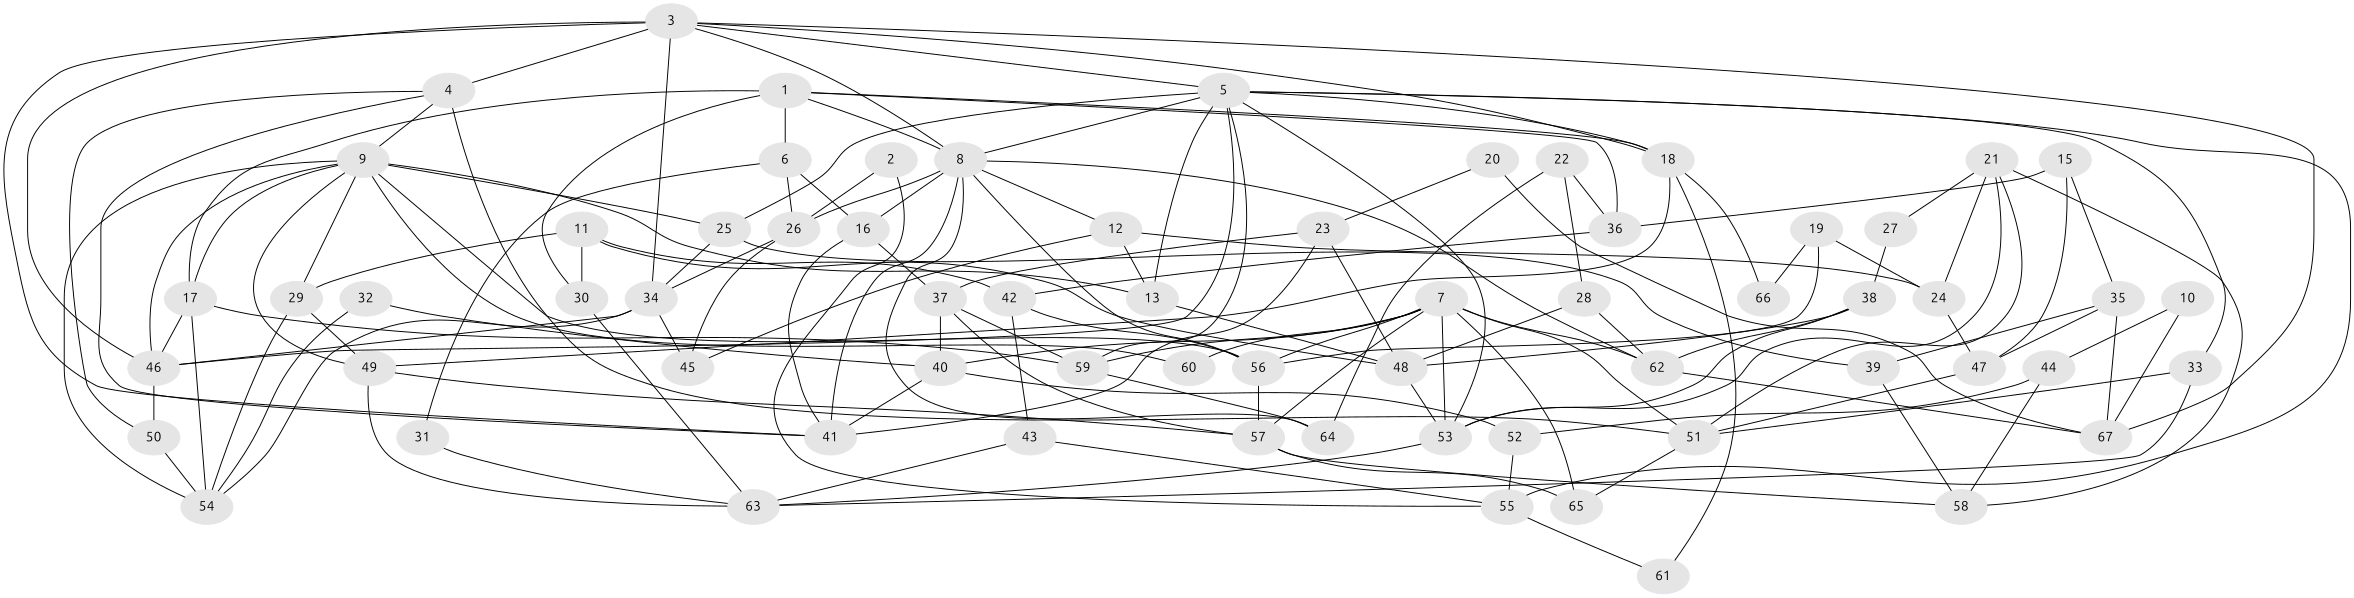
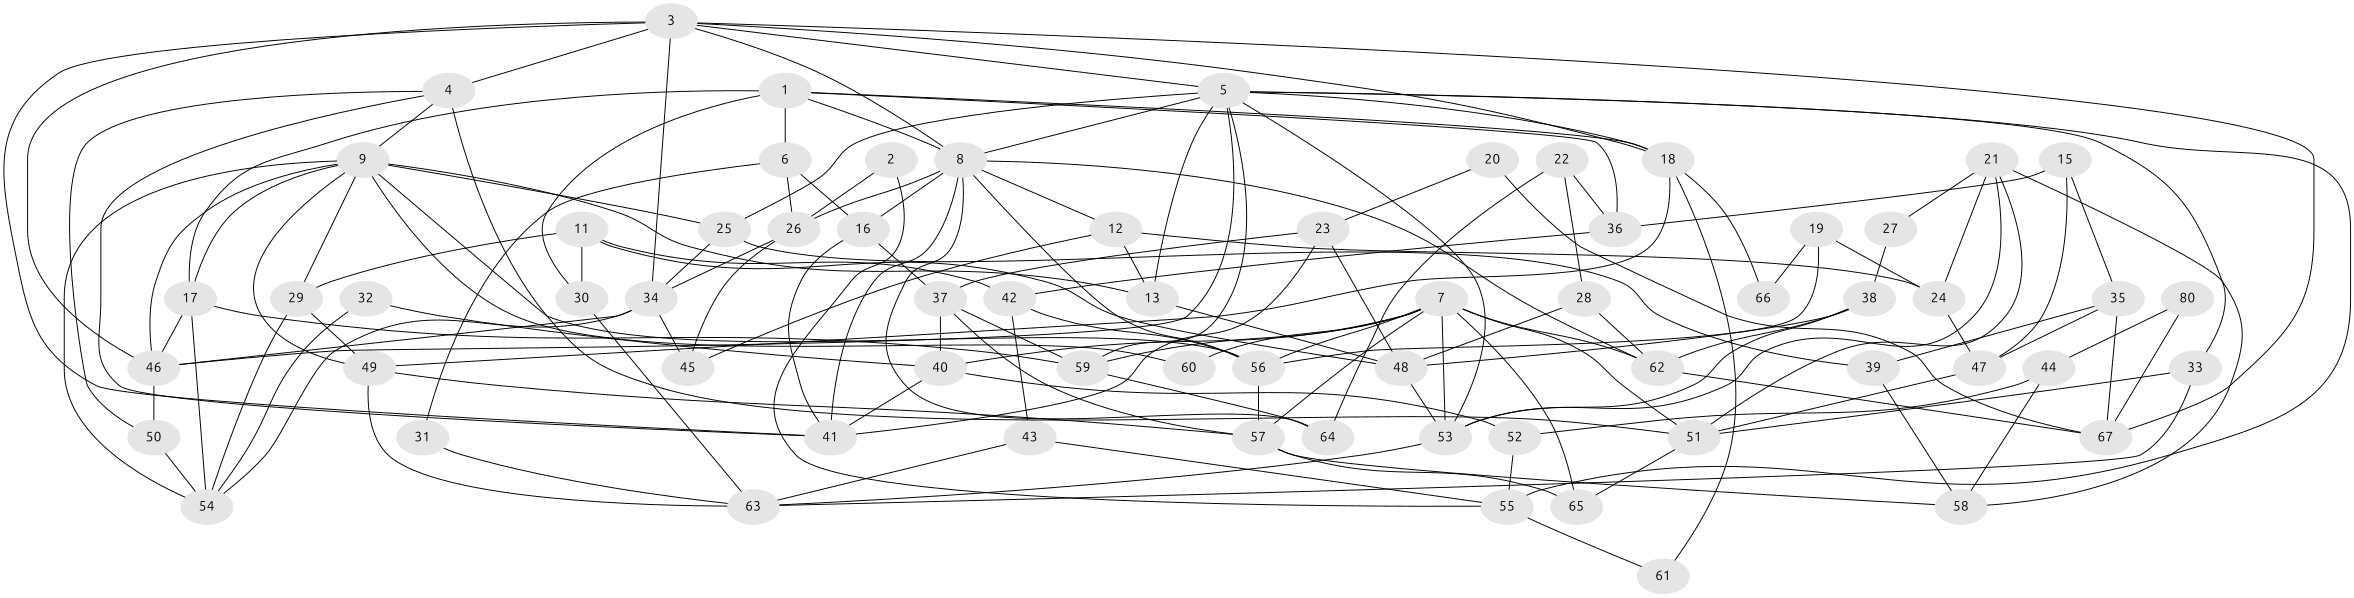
(2188, 299) -> (2188, 299)
